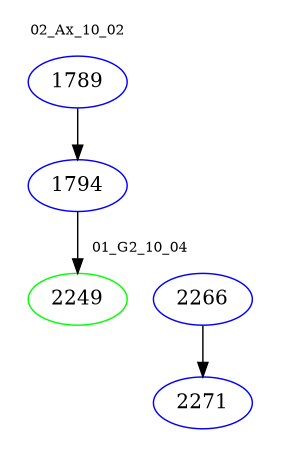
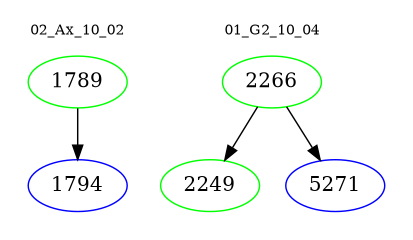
(78, 82) -> (78, 82)
(78, 243) -> (245, 127)
(203, 299) -> (272, 82)
(203, 403) -> (335, 186)
